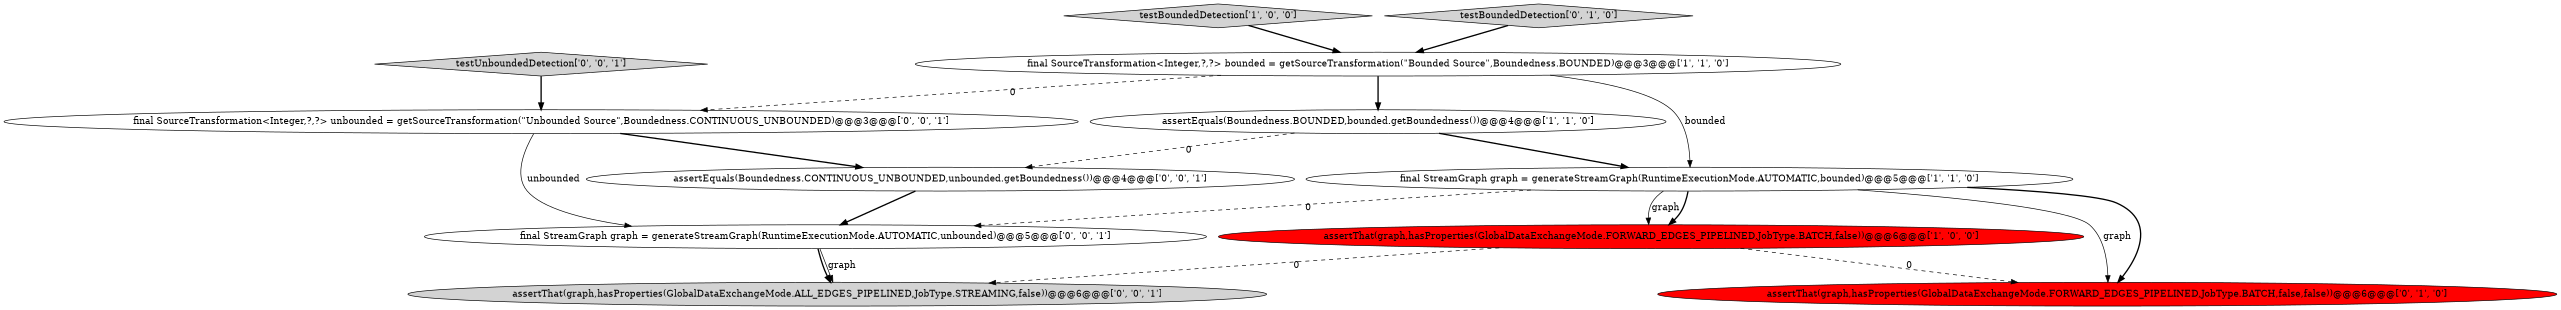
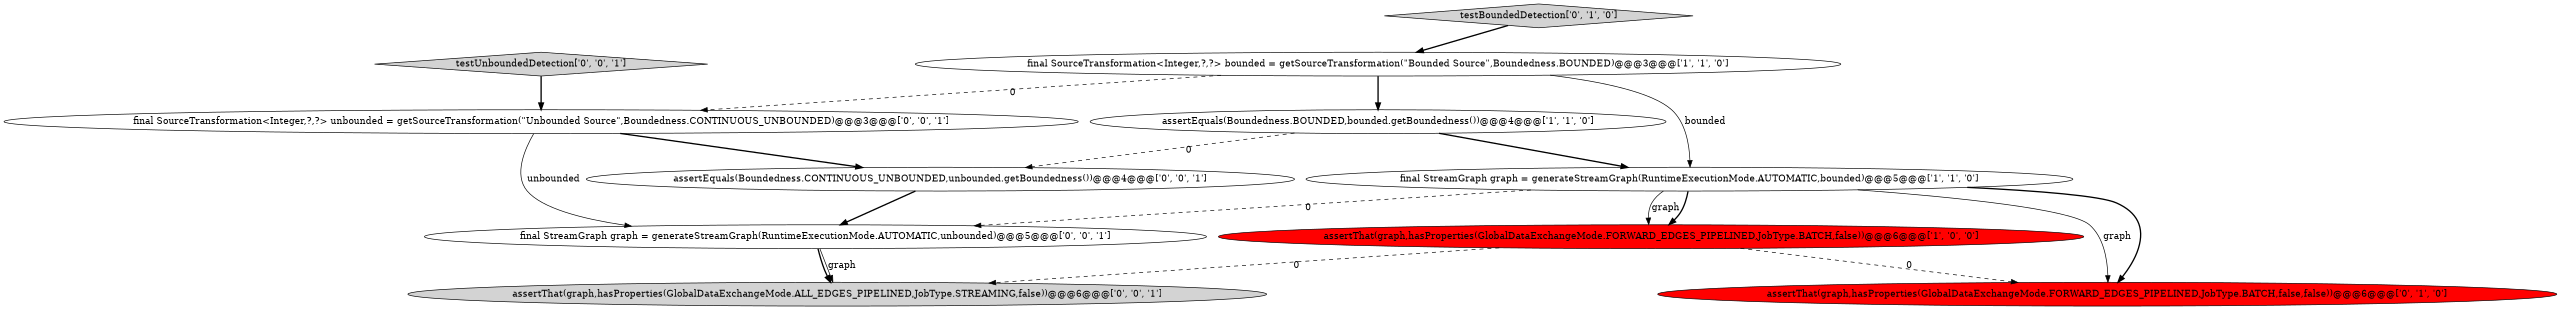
(1218, 16) -> none
